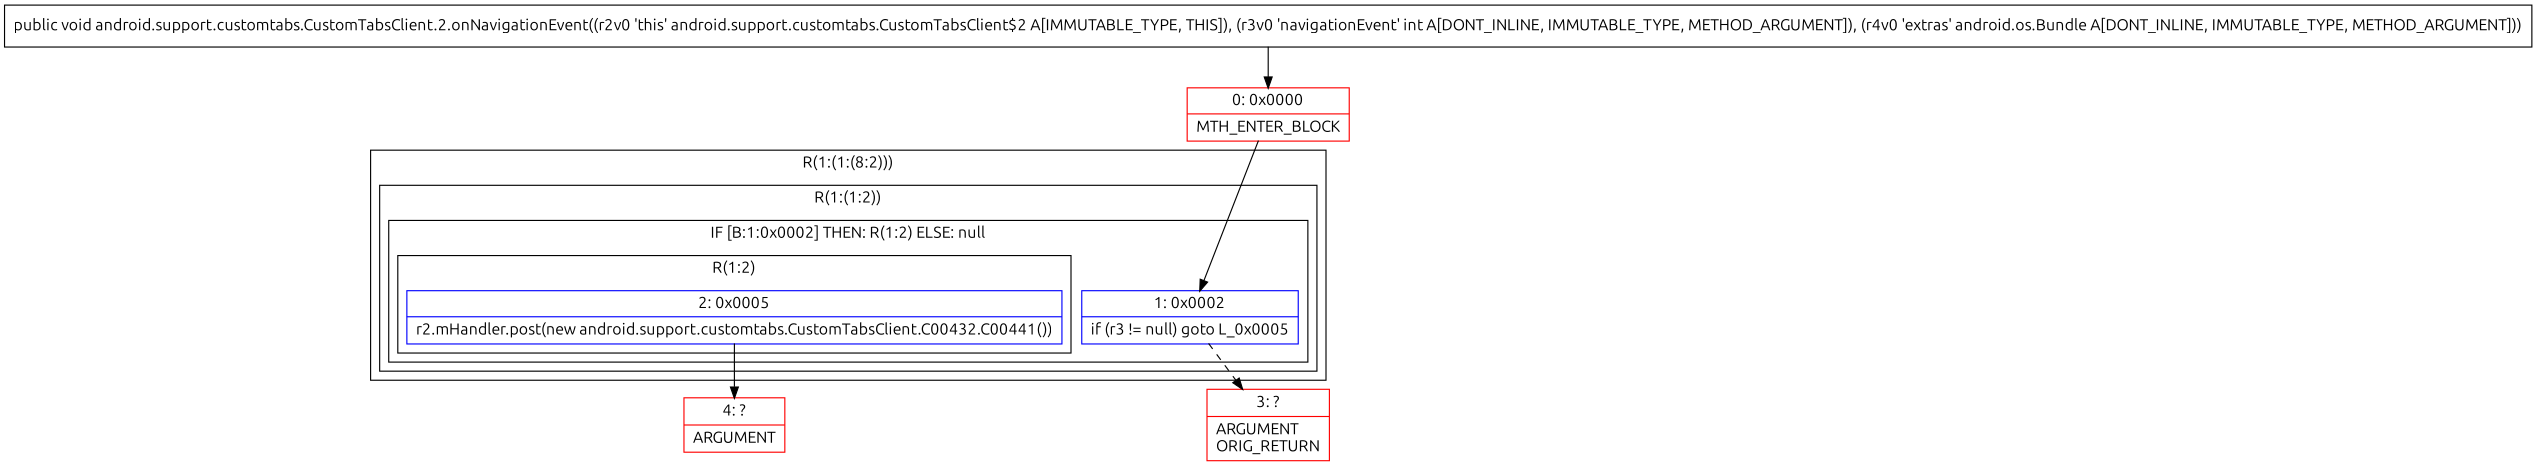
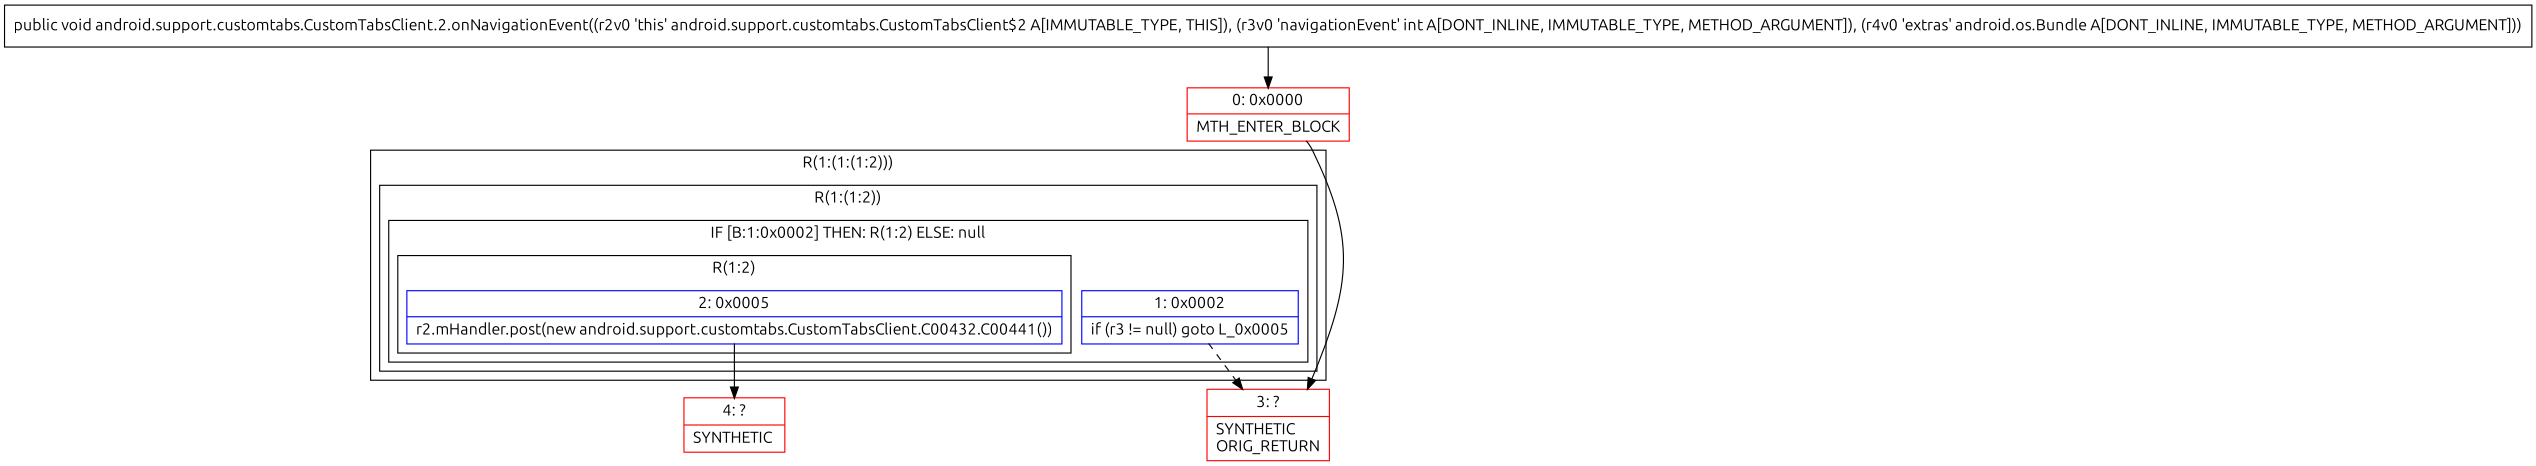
(848, 163) -> (848, 163)
(1231, 211) -> (1343, 259)
(1257, 430) -> (1256, 430)
(734, 438) -> (733, 438)
